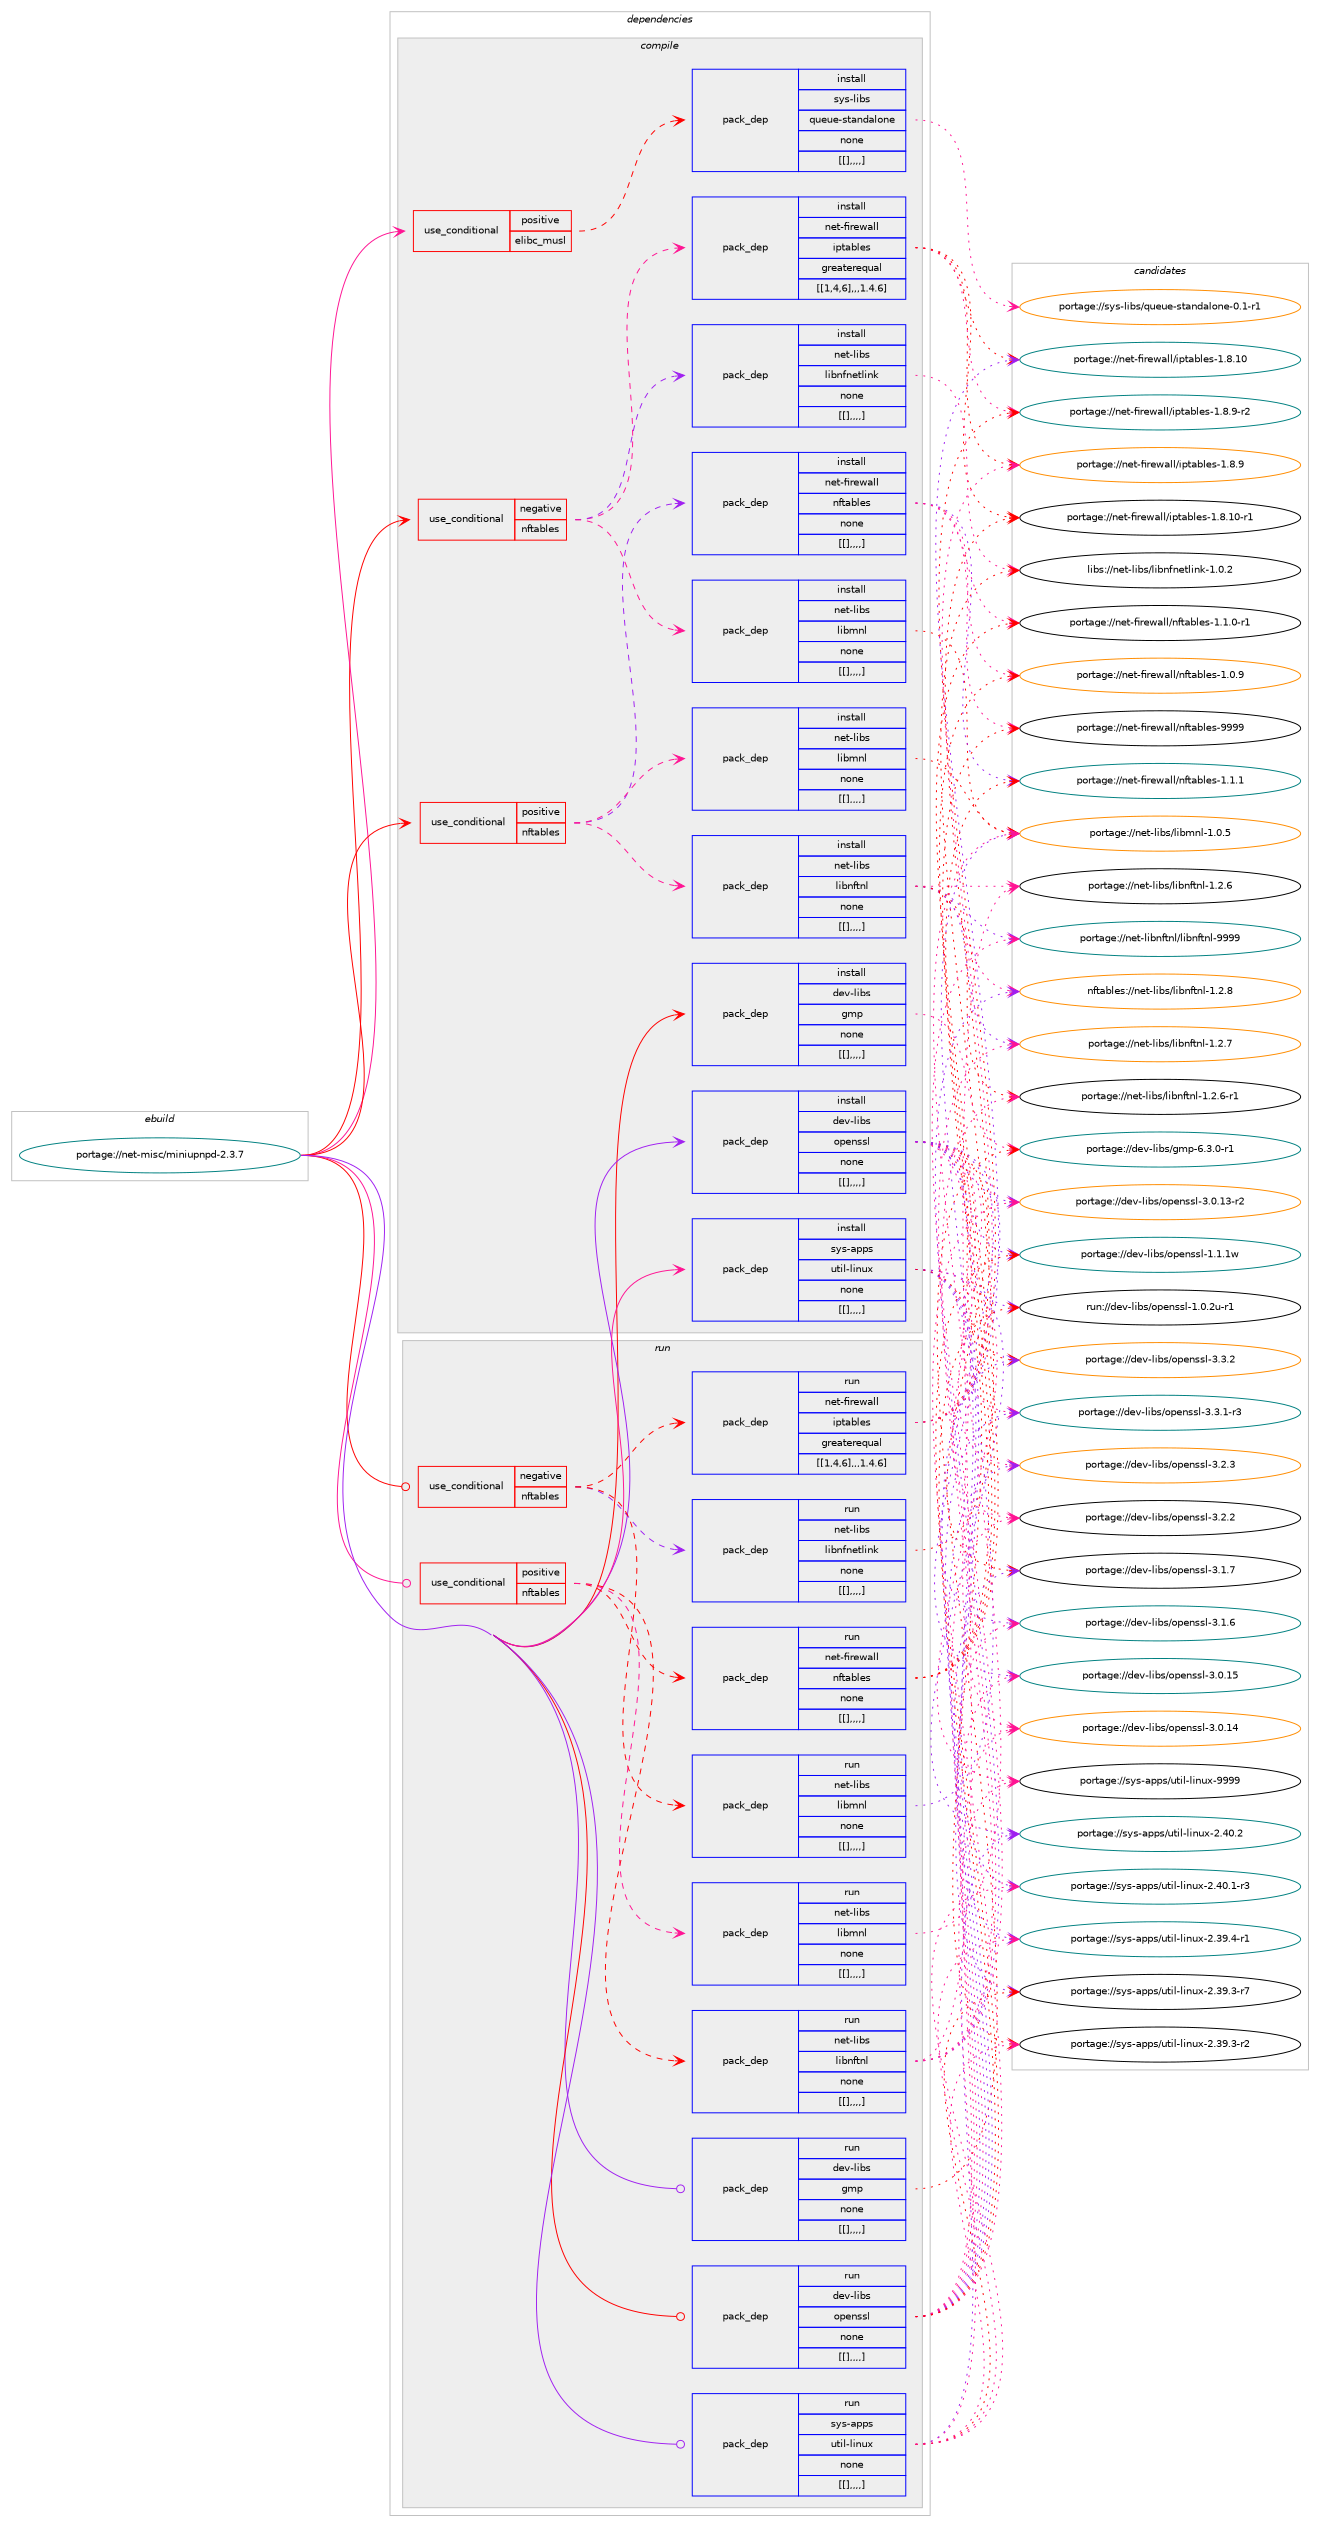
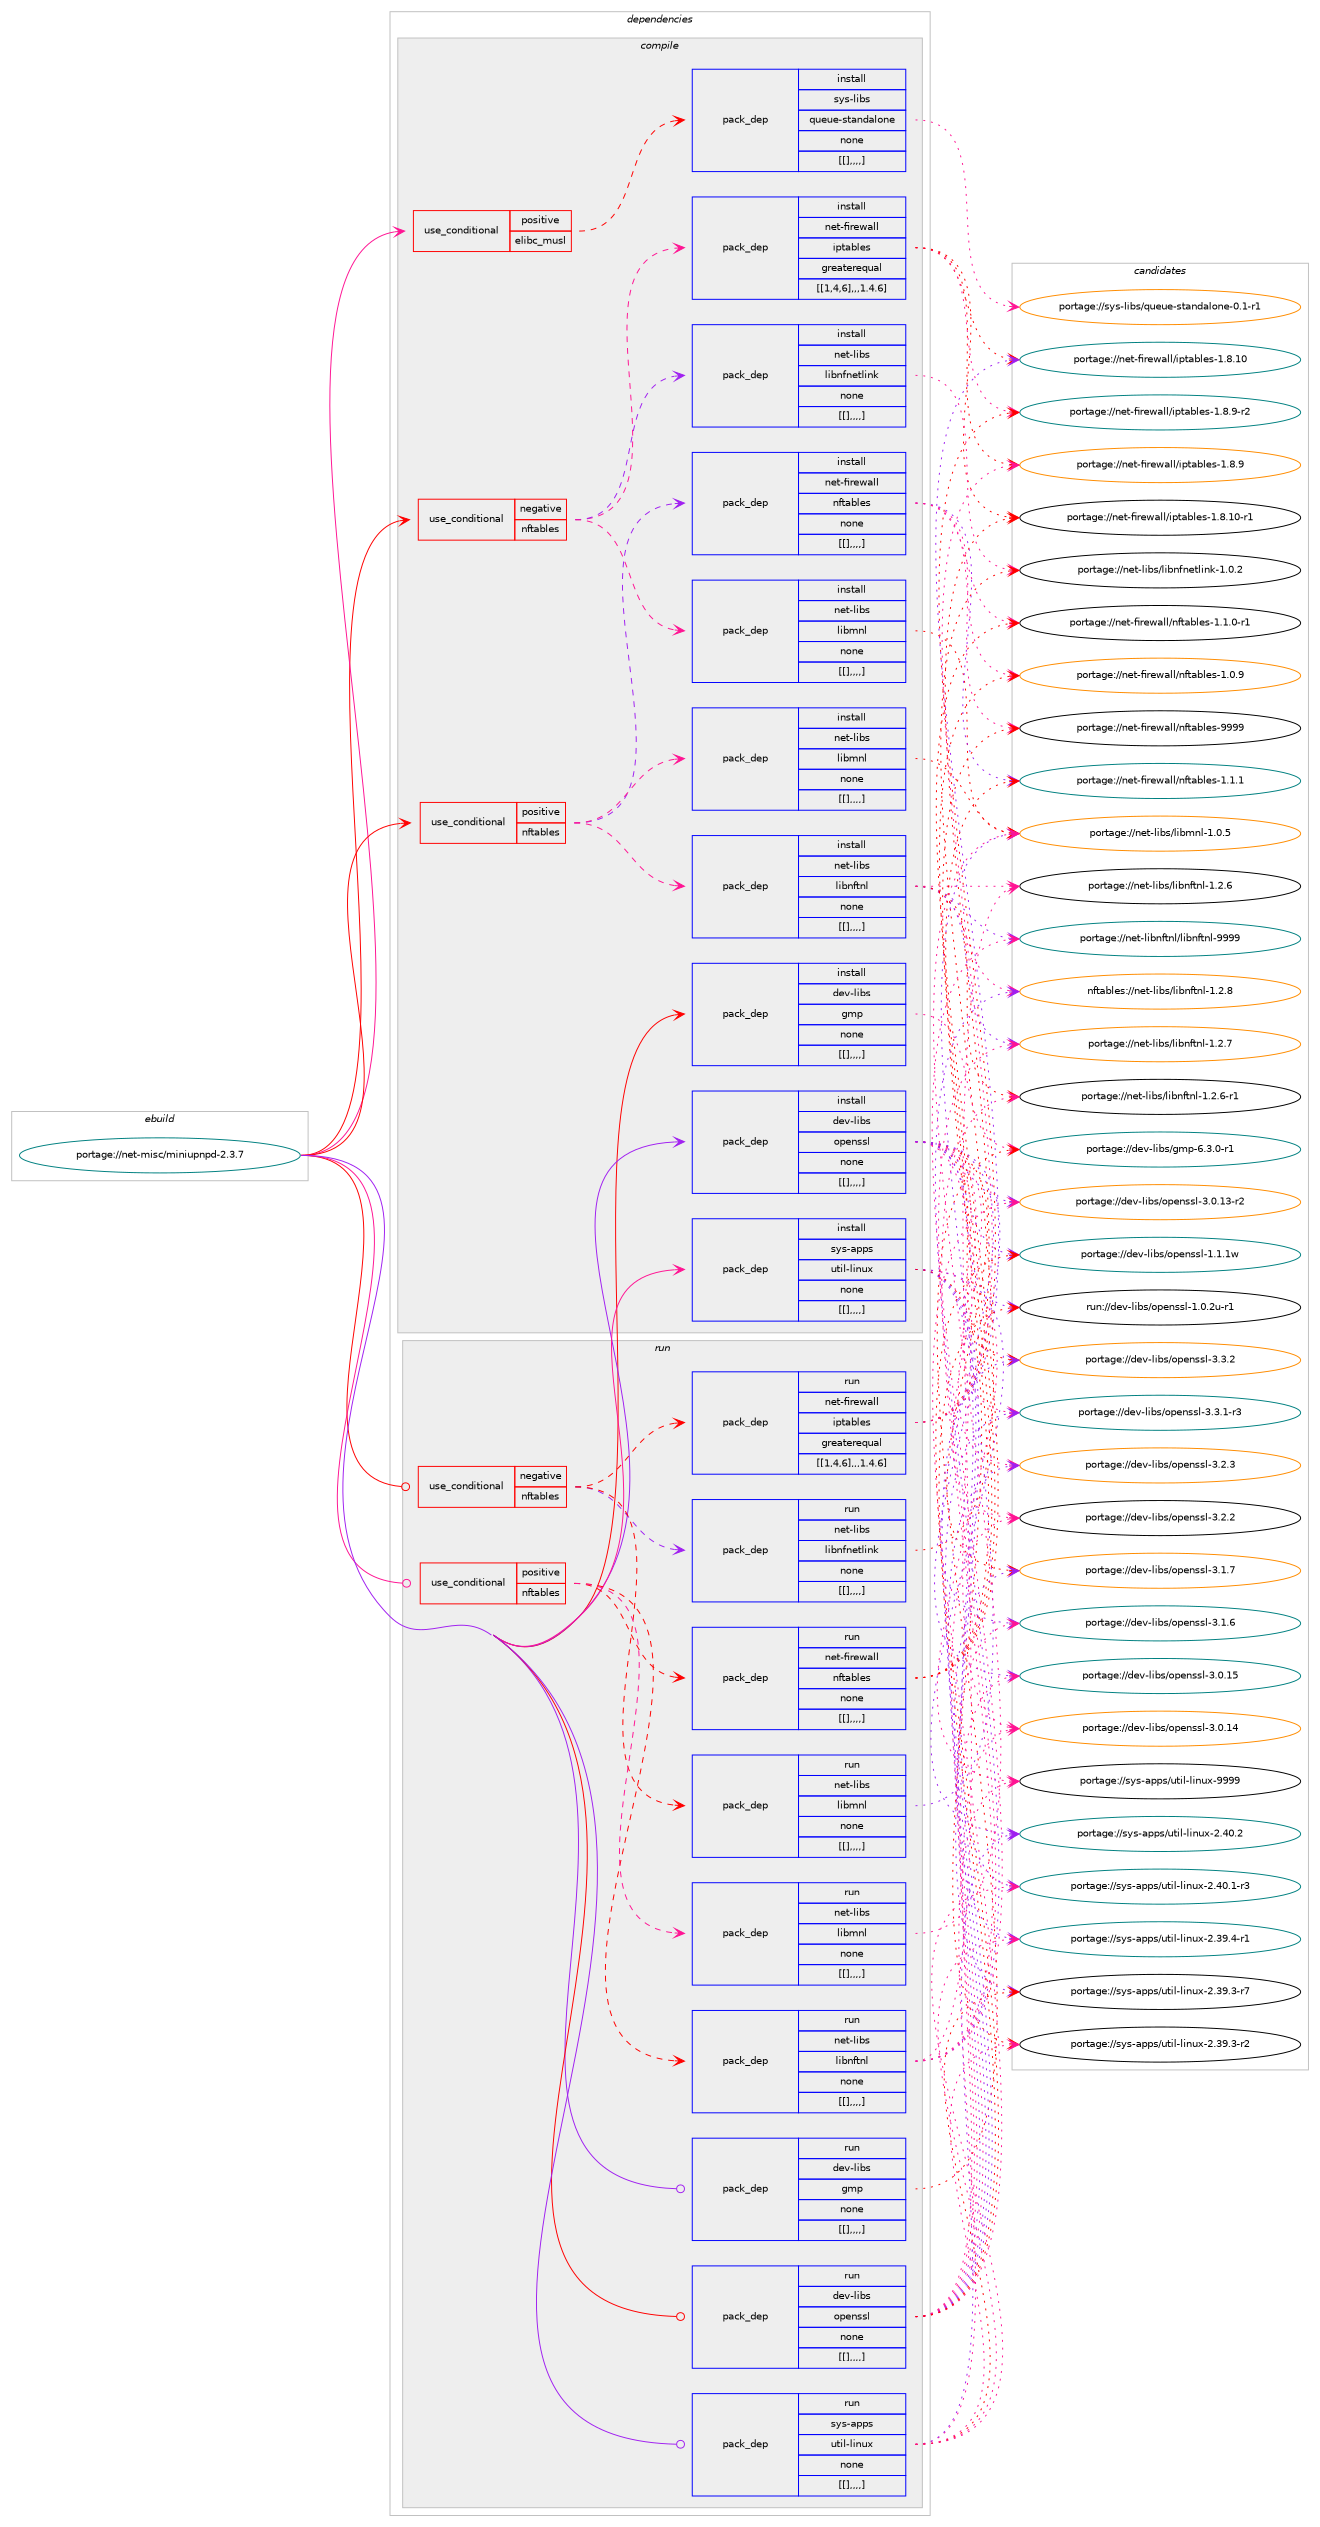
(1160, 570) -> (1160, 570)
(1160, 1571) -> (1160, 1571)
